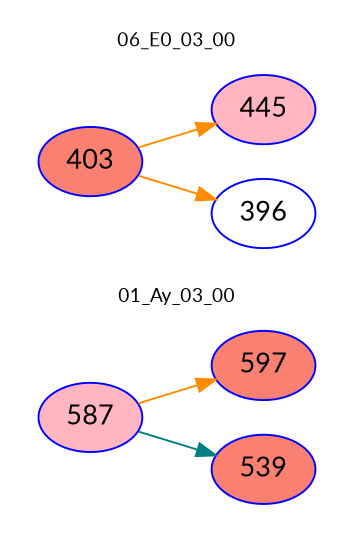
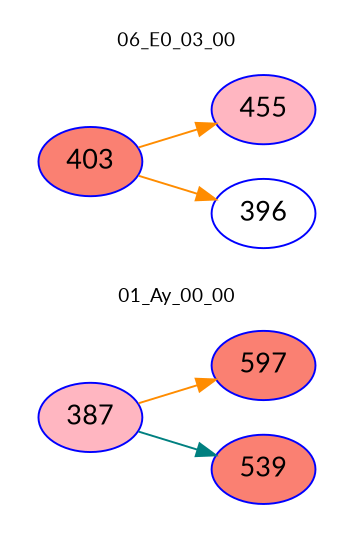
(264, 110) -> (264, 110)
(177, 297) -> (177, 297)
(90, 417) -> (90, 417)
